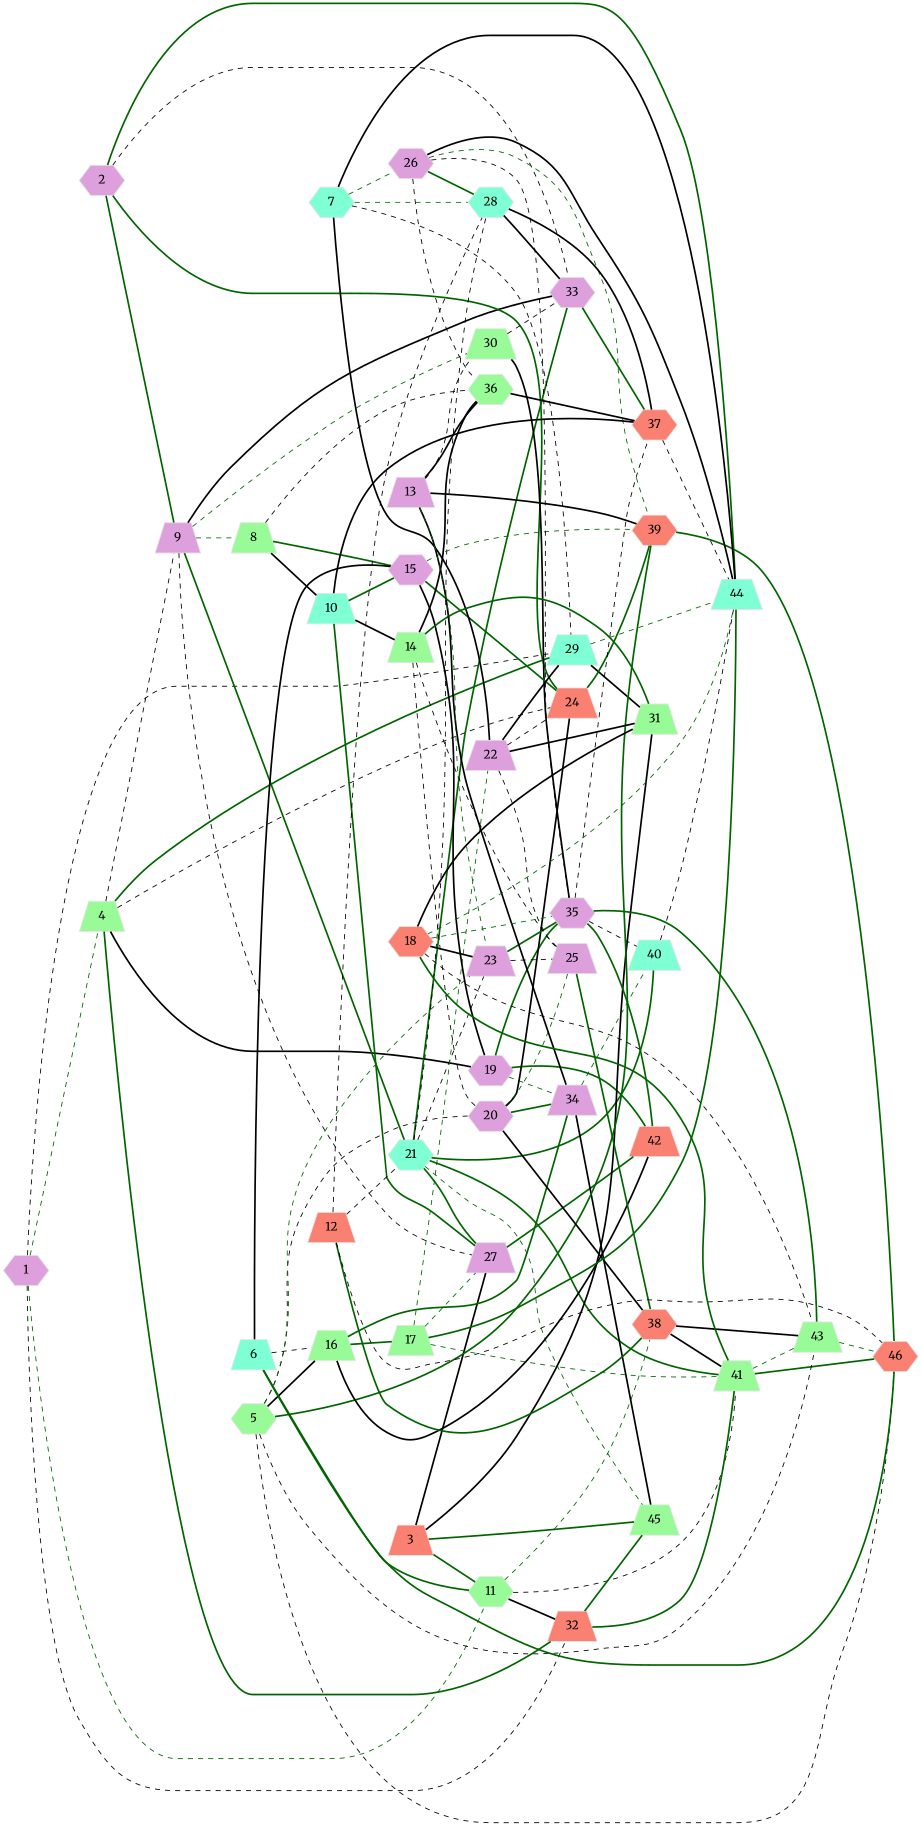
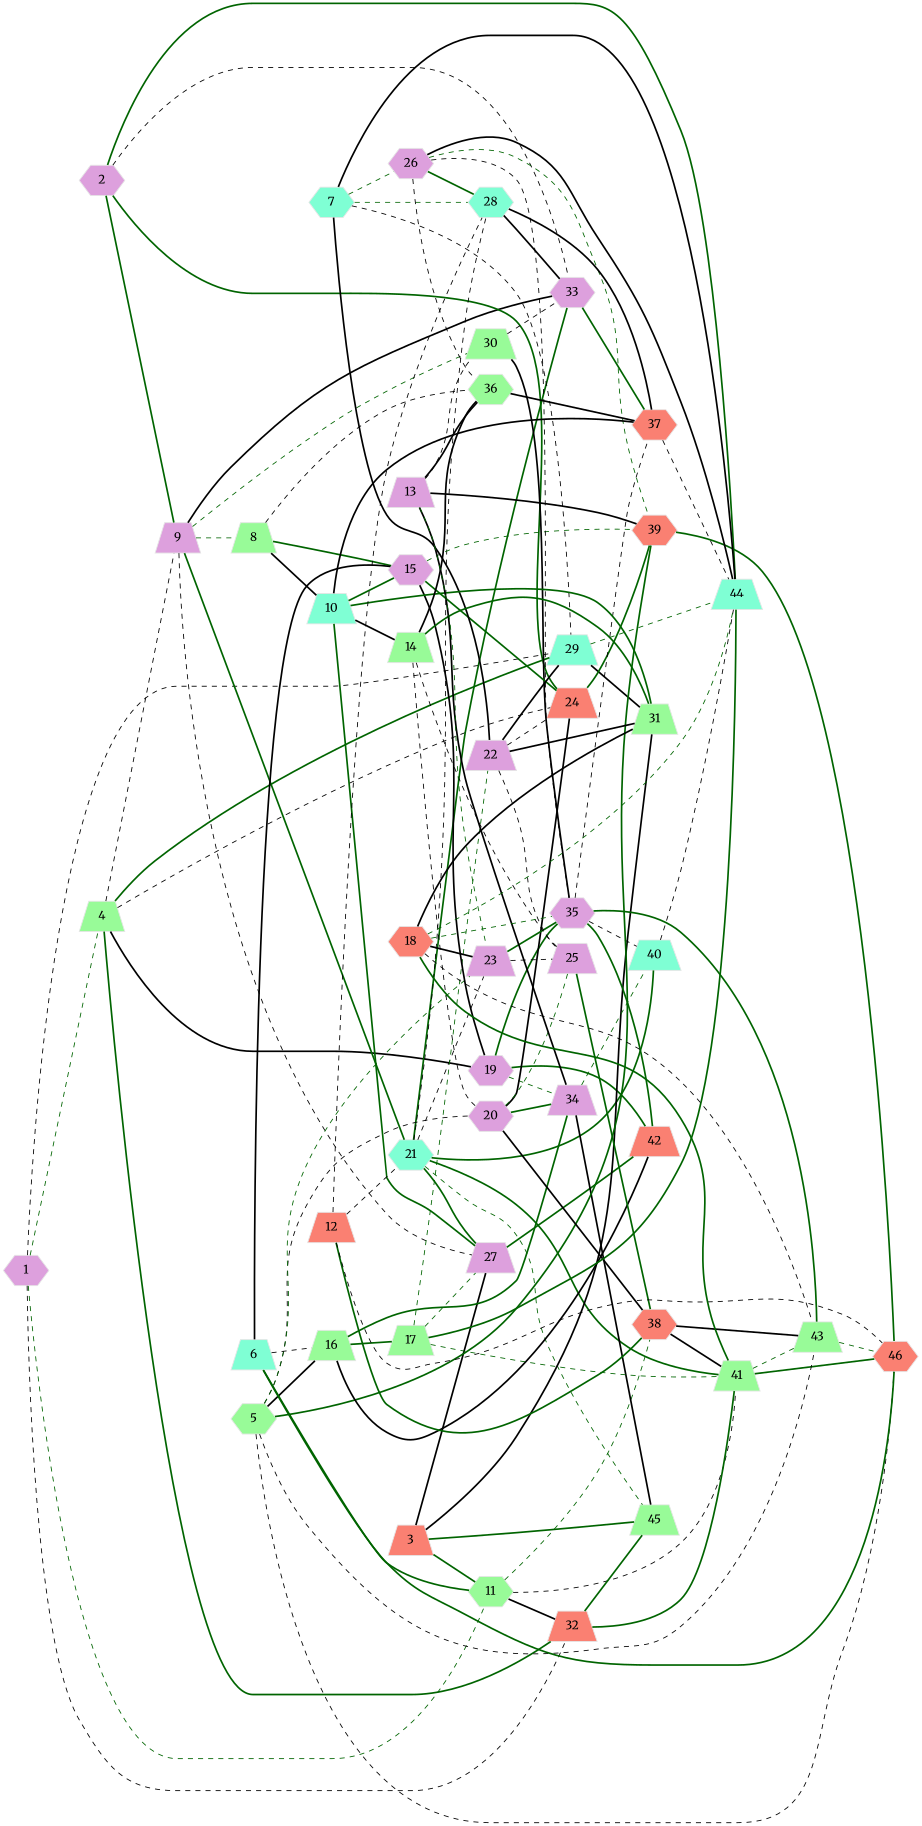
none -> (524, 589)
